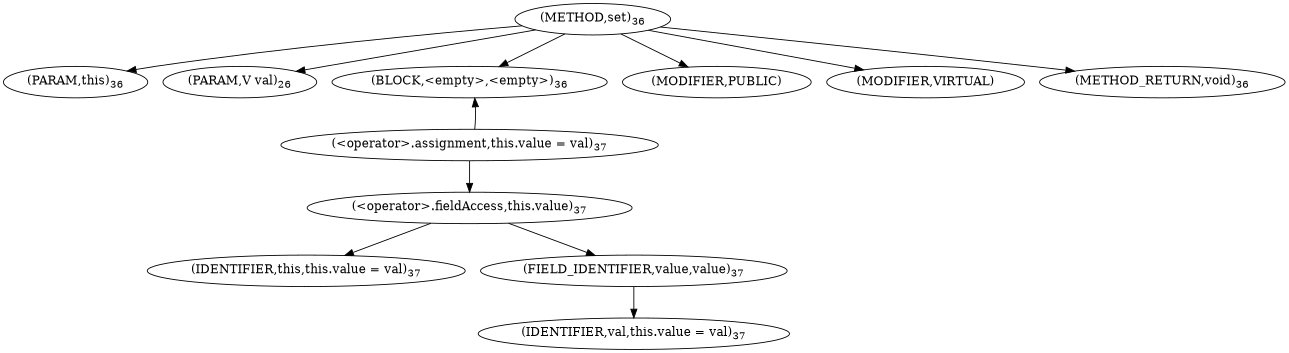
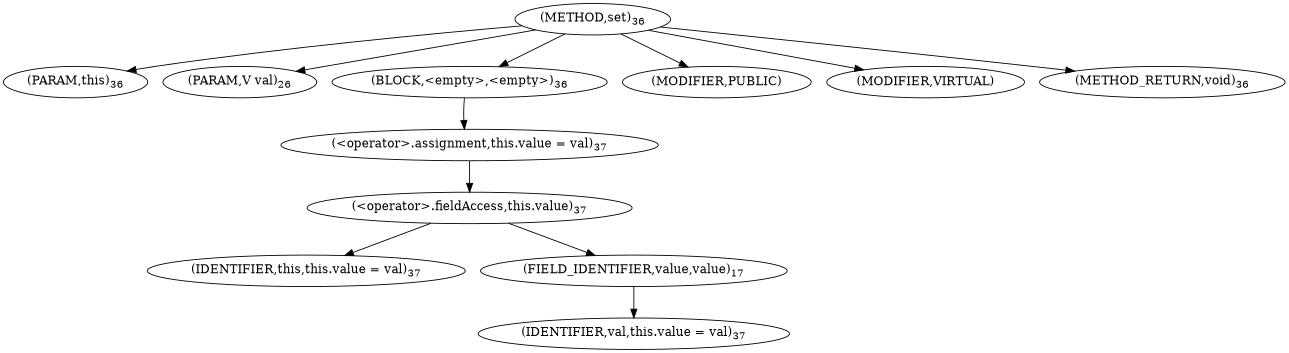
(475, 118) -> (464, 109)
(738, 270) -> (738, 270)
